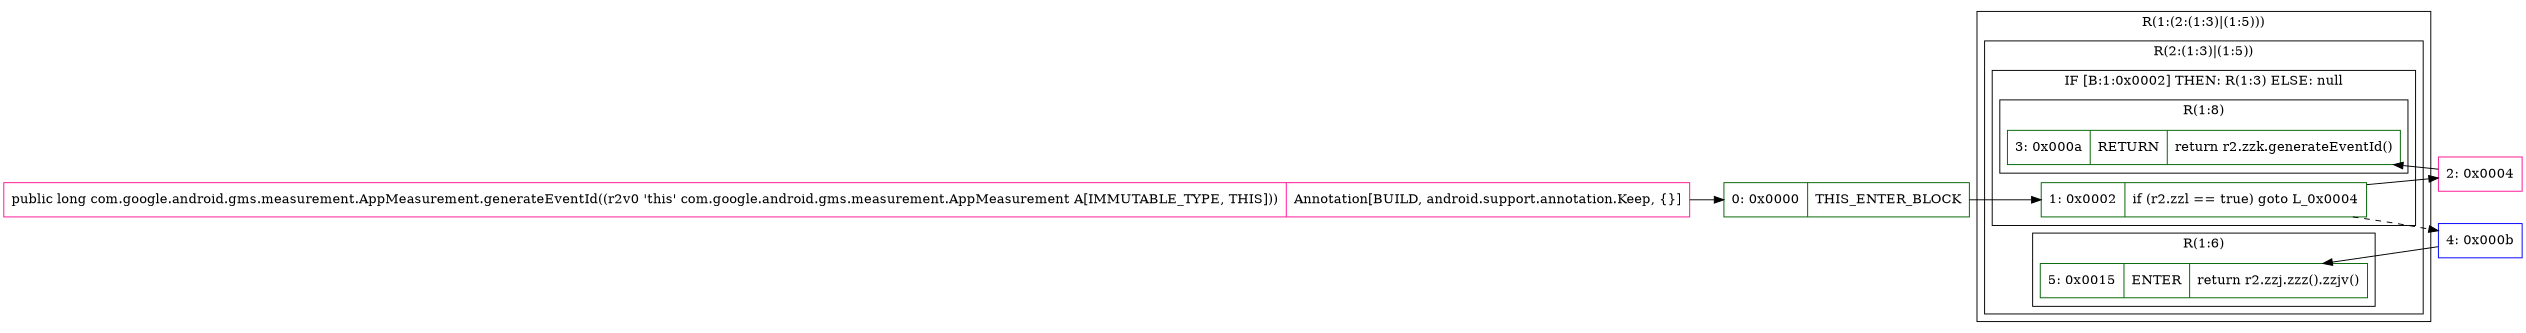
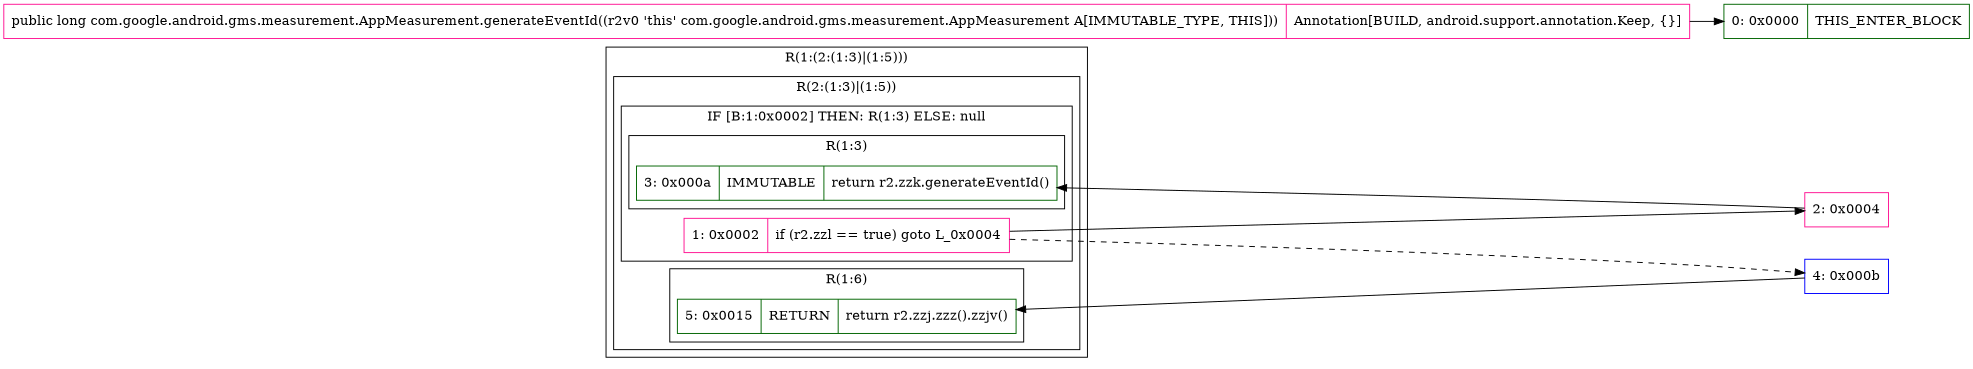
(2204, 111) -> (847, 147)
(2129, 147) -> (772, 183)
(2000, 200) -> none
(2204, 200) -> (847, 235)
(2157, 280) -> (800, 316)
